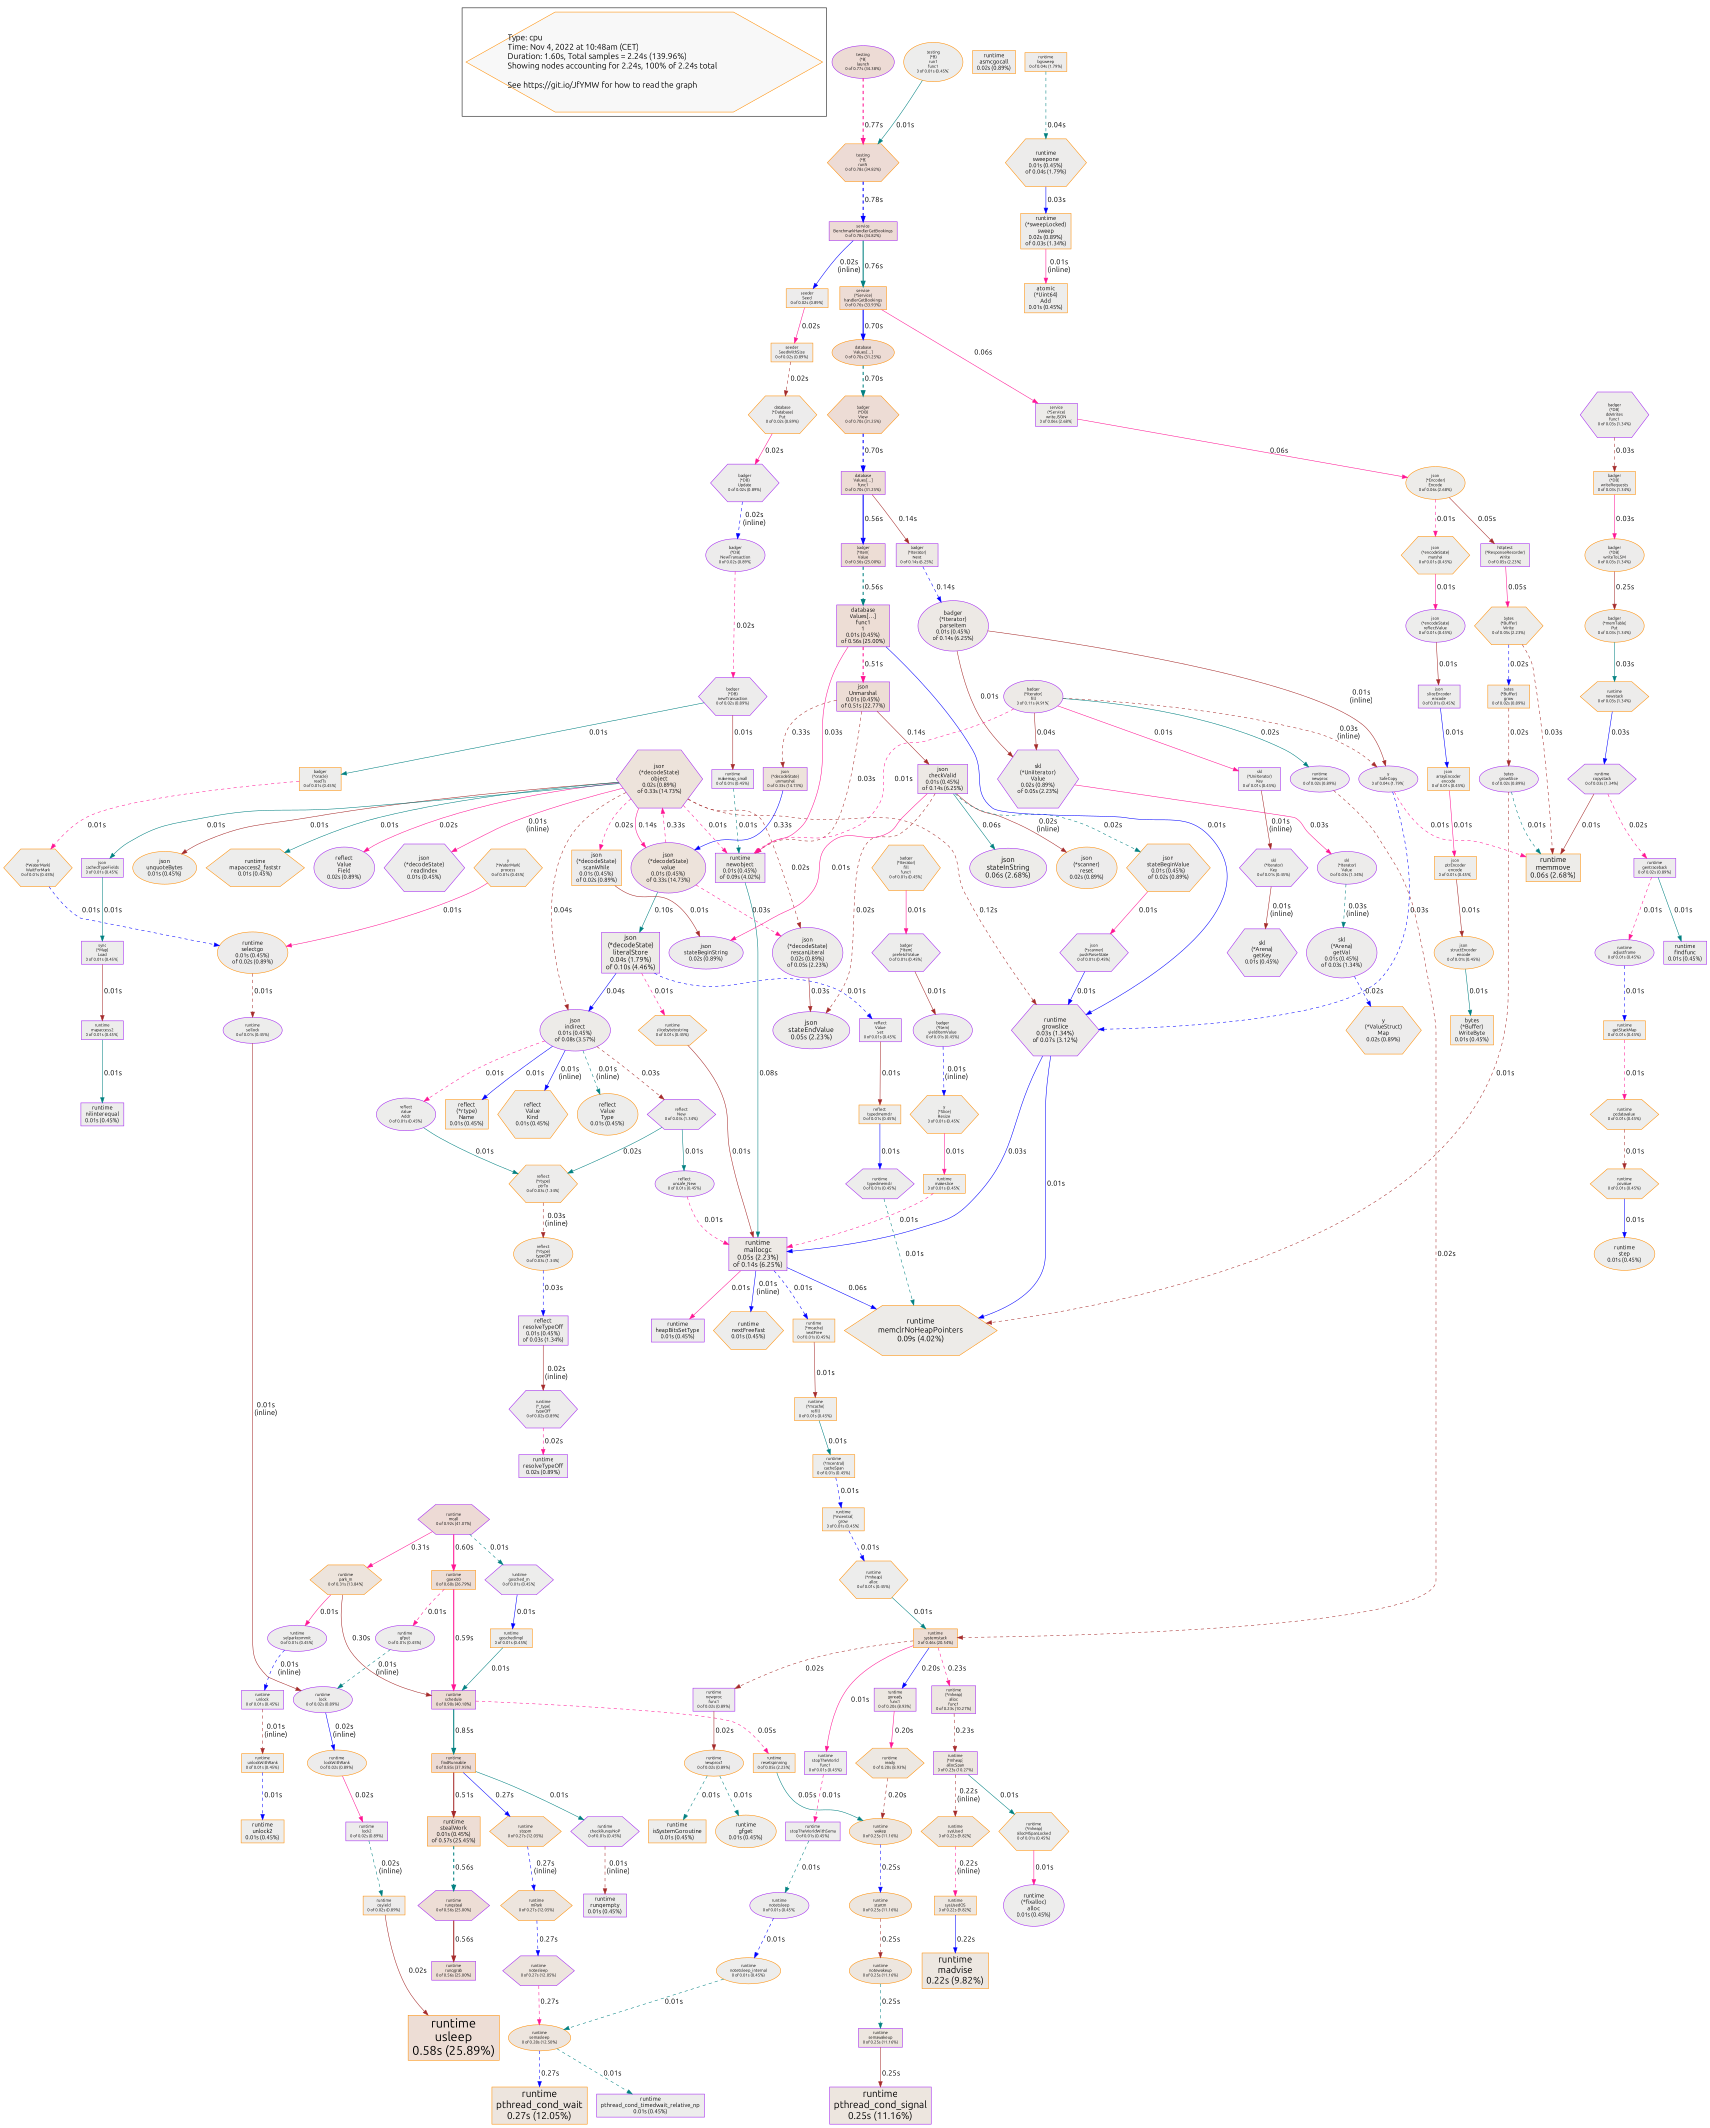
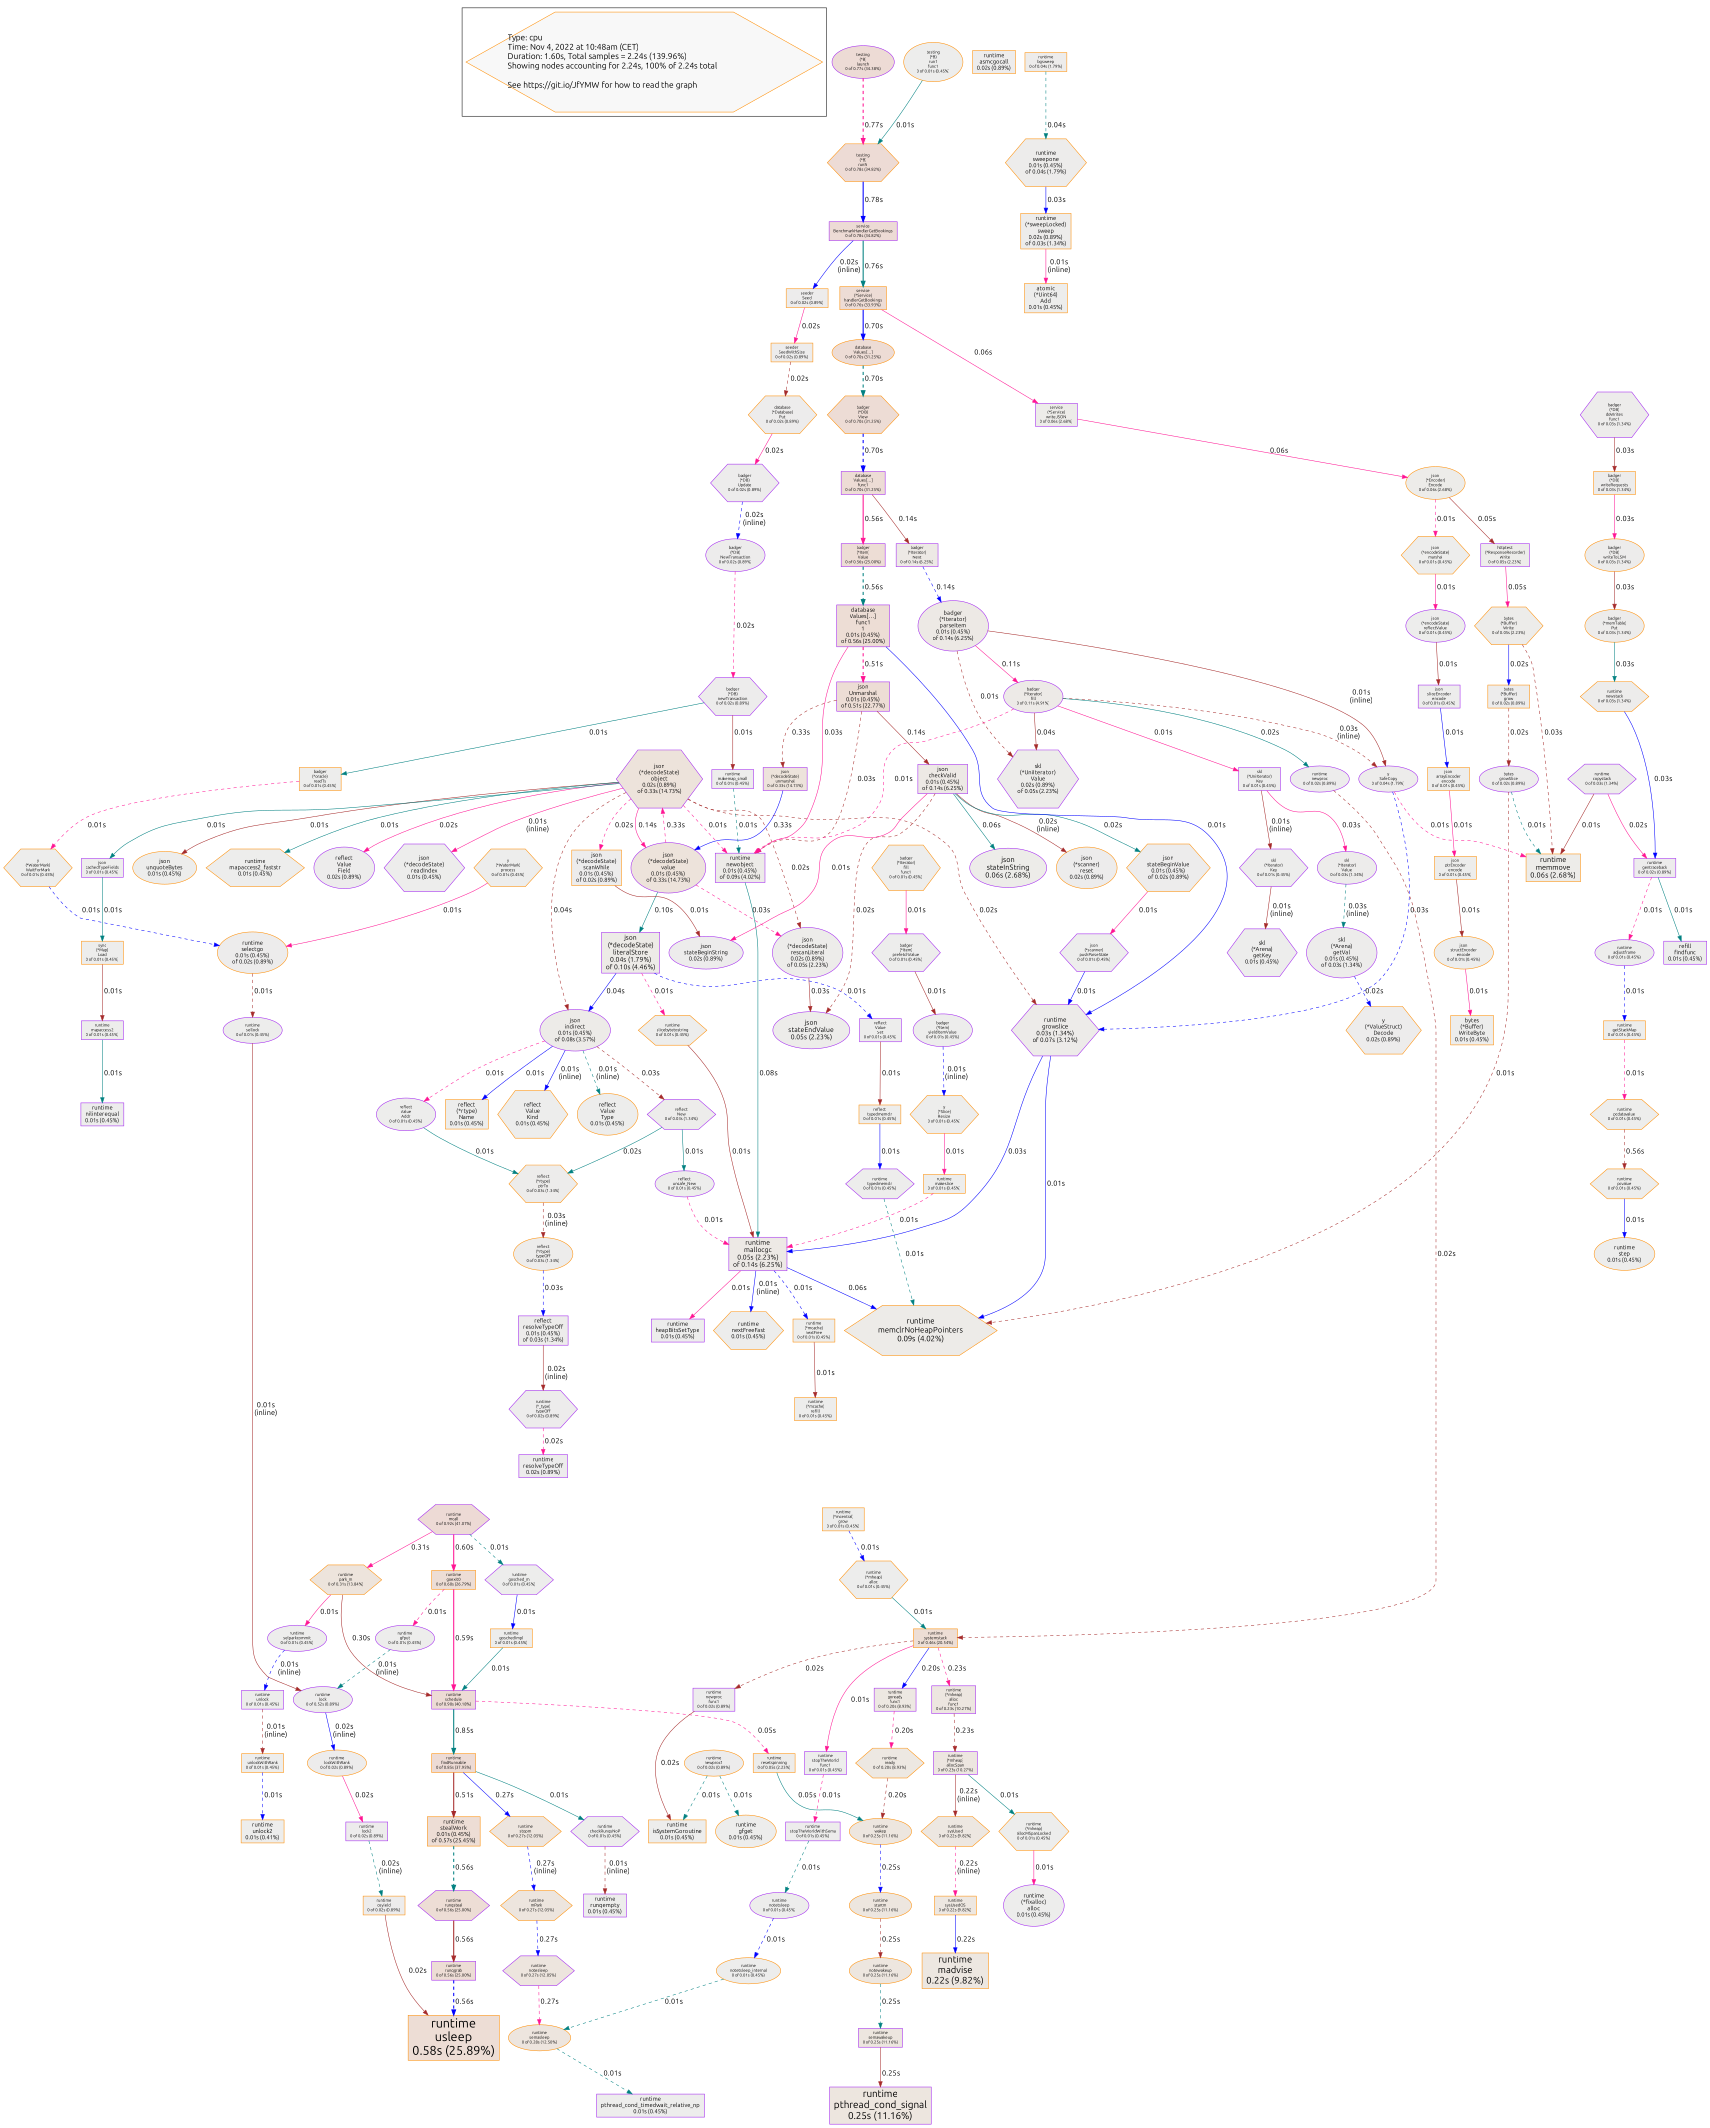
(863, 199) -> (863, 199)
(1615, 452) -> (1615, 452)
(863, 516) -> (863, 516)
(1625, 587) -> (1625, 587)
none -> (995, 662)
(1509, 662) -> (1509, 662)
(974, 707) -> (974, 707)
(1609, 735) -> (1649, 780)
(1208, 804) -> (1312, 811)
(1070, 820) -> (1070, 820)
(1623, 826) -> (1623, 826)
(988, 910) -> (988, 910)
(102, 953) -> (102, 953)
(1685, 953) -> (1685, 953)
(1468, 990) -> (1468, 990)
(1384, 1030) -> (1384, 1030)
(1634, 1152) -> (1634, 1152)
(834, 1466) -> none
(323, 1700) -> (323, 1700)
(893, 1727) -> (893, 1727)
(714, 1728) -> (657, 1757)
(955, 1793) -> (955, 1793)
(263, 1831) -> (263, 1831)
none -> (454, 1995)
(540, 2106) -> none
